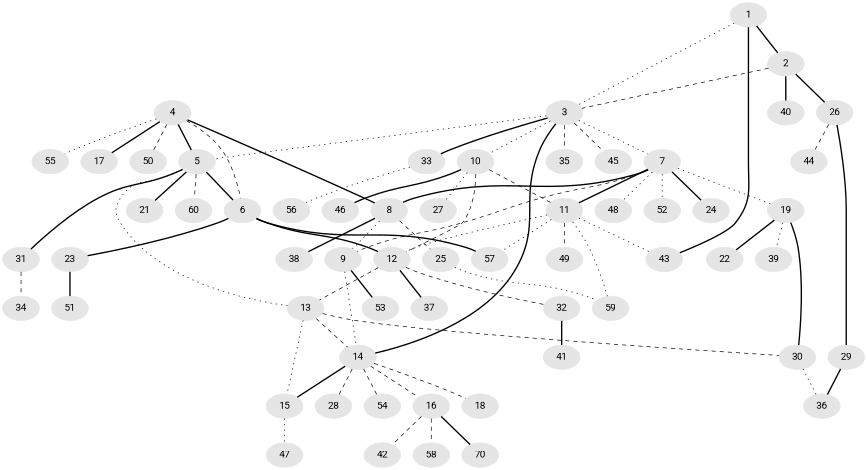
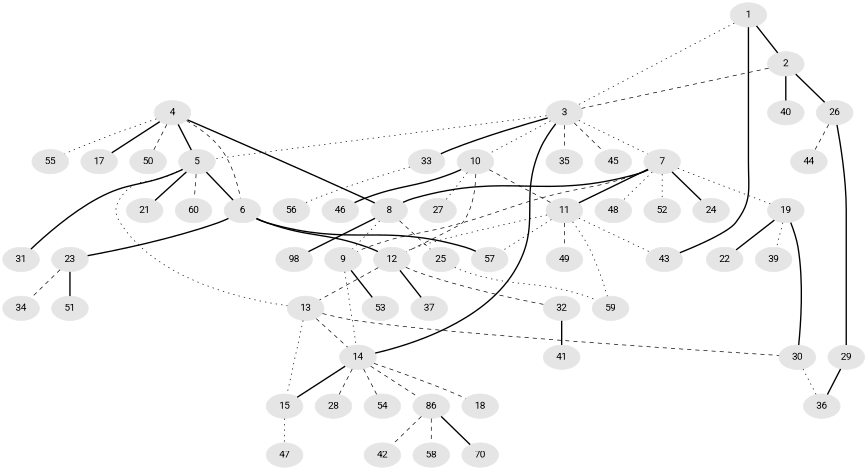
(294, 259) -> (294, 259)
(21, 284) -> (46, 284)
(431, 406) -> (431, 406)
